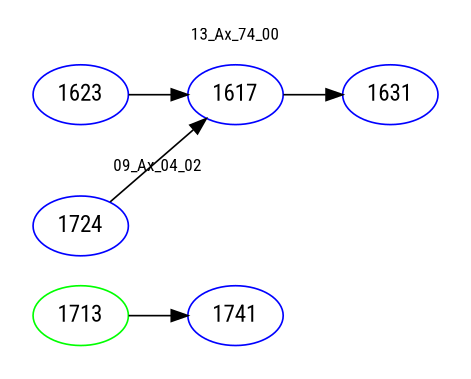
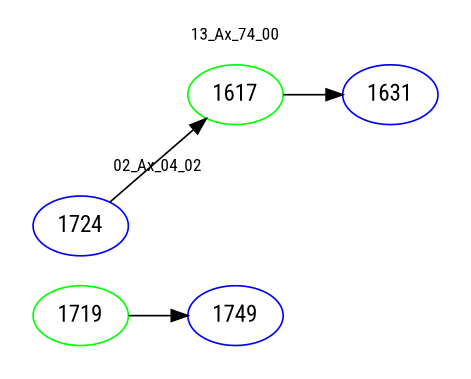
(81, 95) -> none
(236, 95) -> (236, 95)
(158, 167) -> (158, 167)
(81, 316) -> (81, 316)
(236, 316) -> (236, 316)
